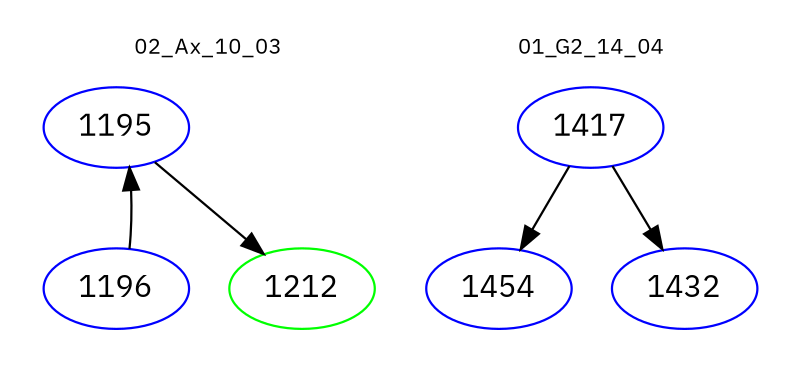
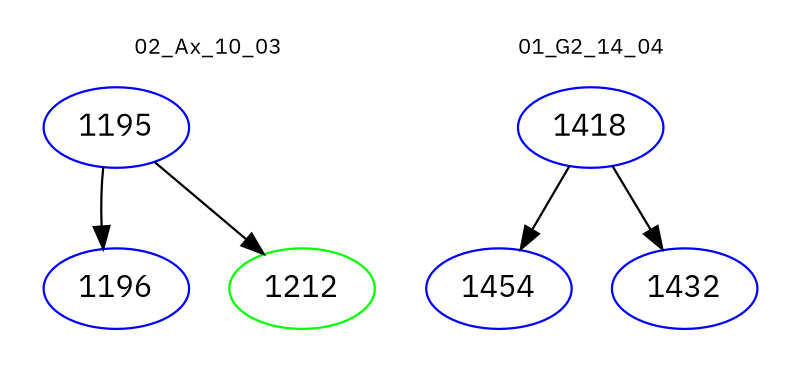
(591, 128) -> (591, 128)
(131, 220) -> (101, 197)
